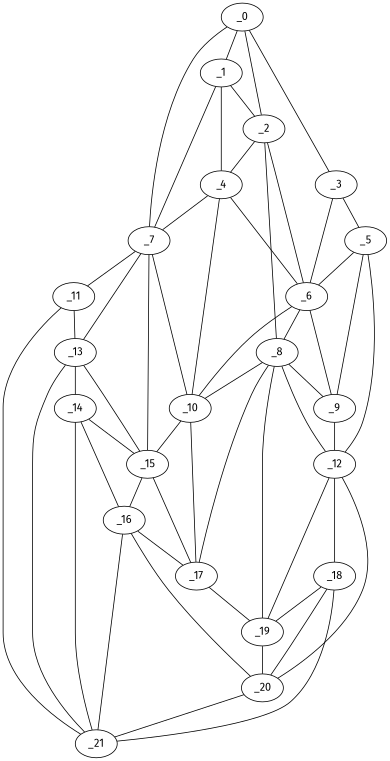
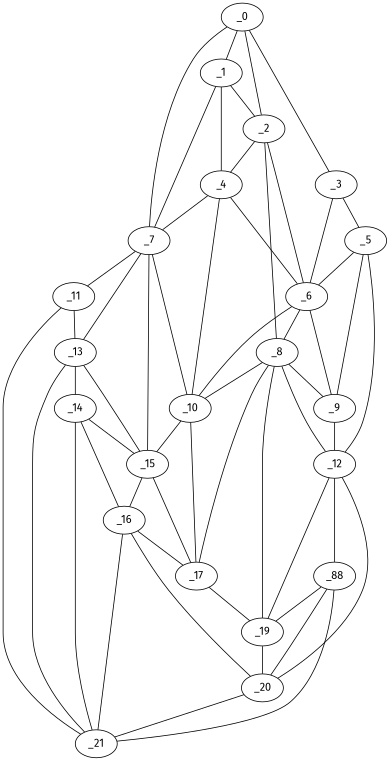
(335, 576) -> (335, 576)
